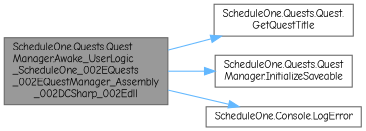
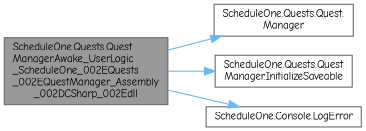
(284, 20) -> (284, 20)
